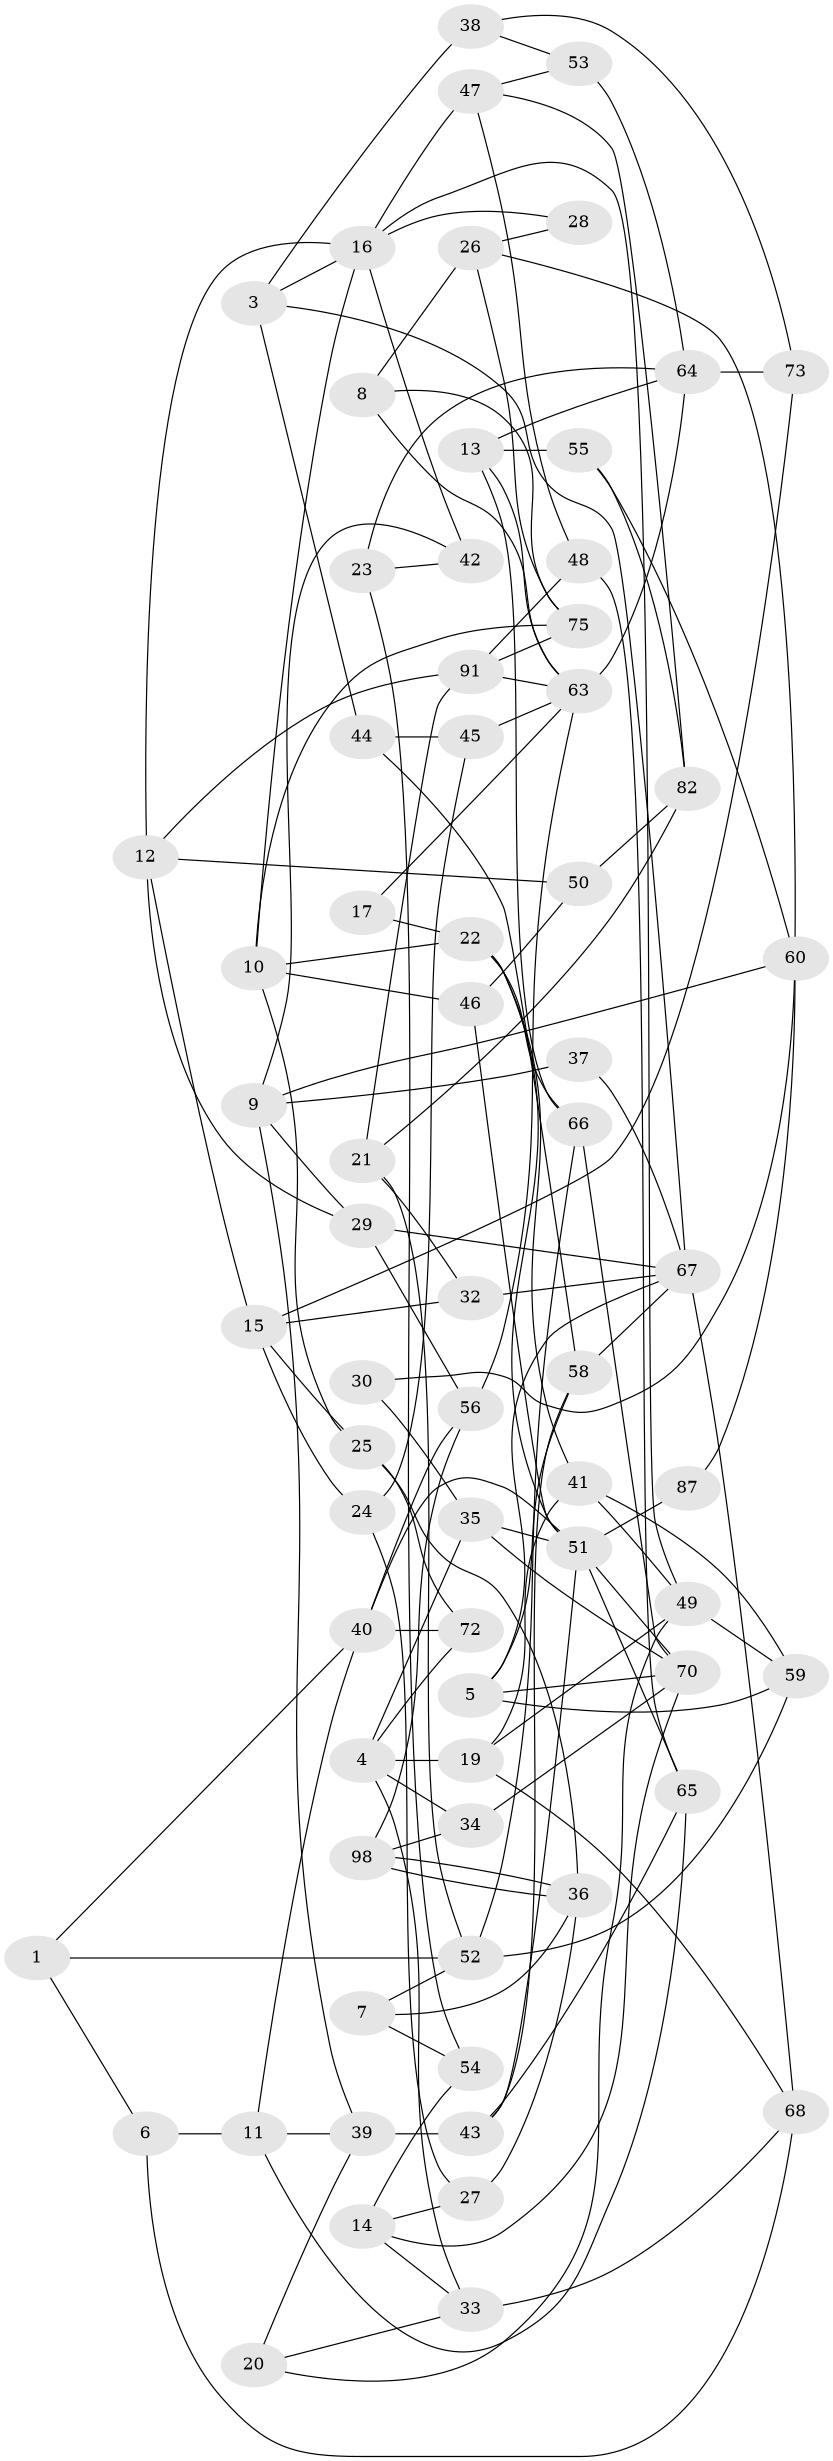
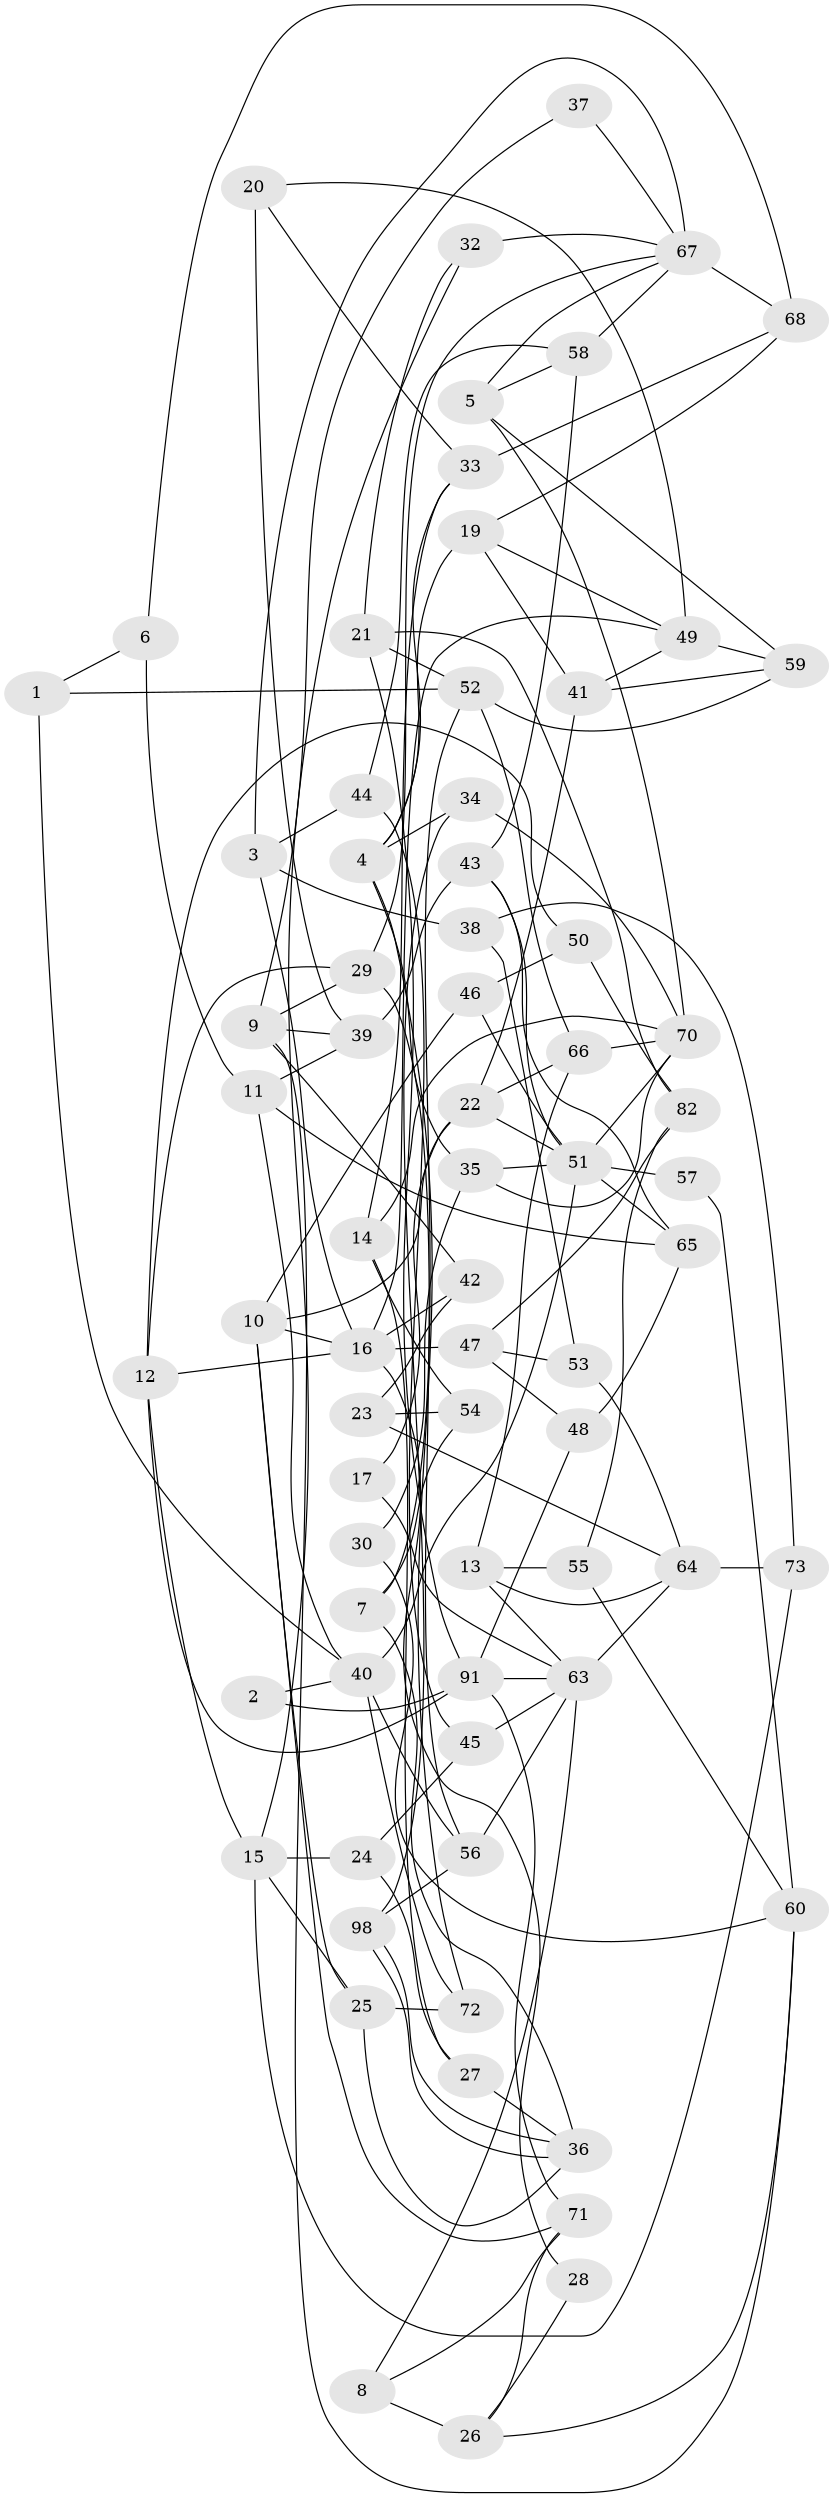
(579, 626) -> (579, 2216)
(688, 1488) -> (688, 1179)
none -> (254, 1698)
